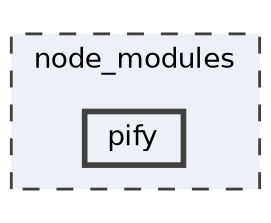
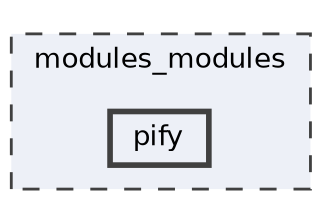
(135, 61) -> (161, 61)
